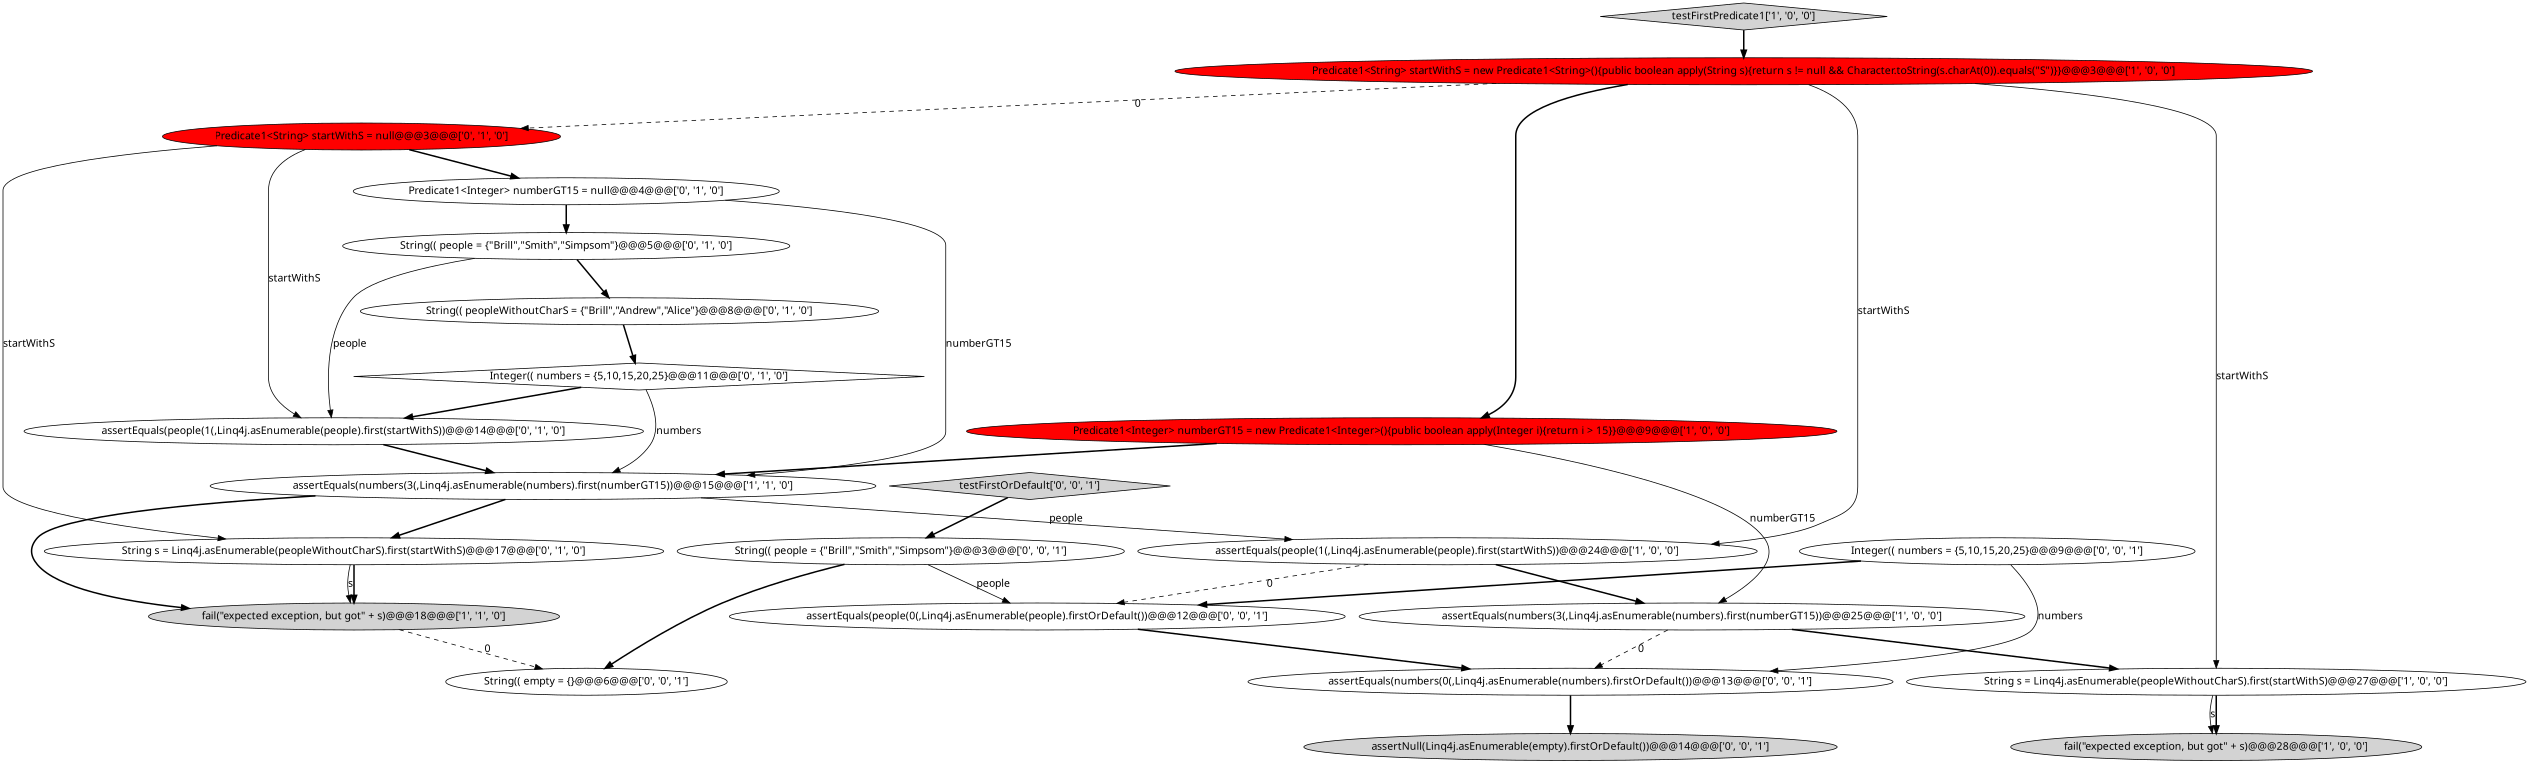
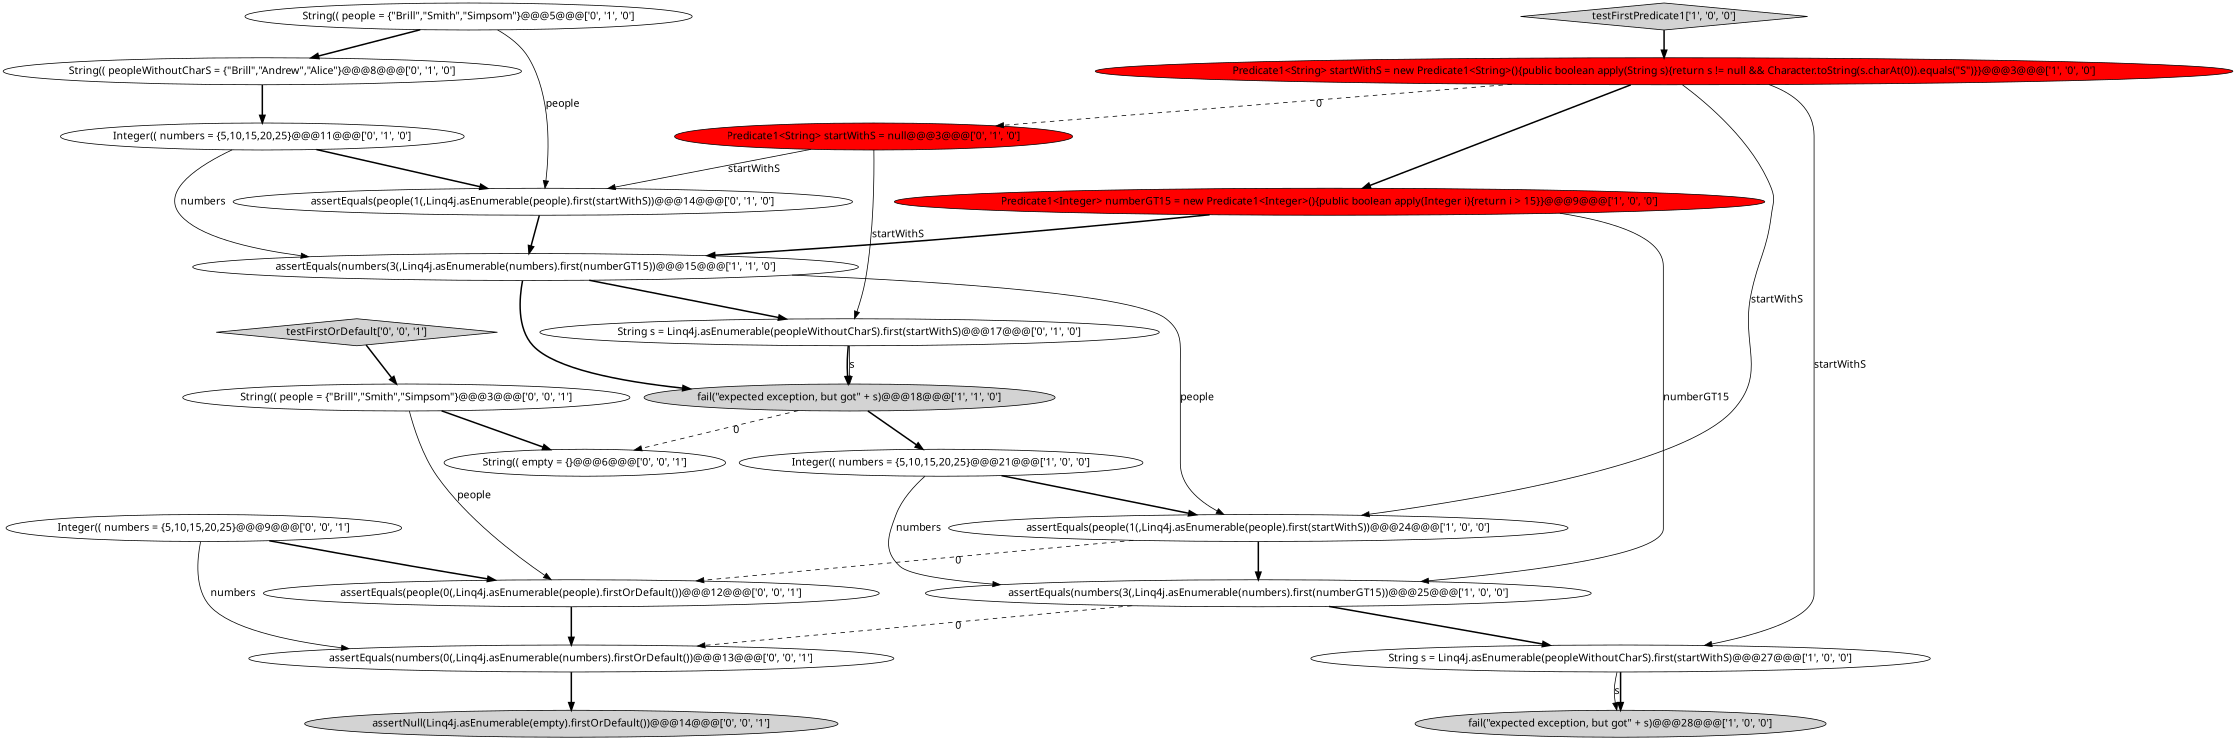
(566, 191) -> none
(639, 376) -> (262, 136)
none -> (941, 463)
